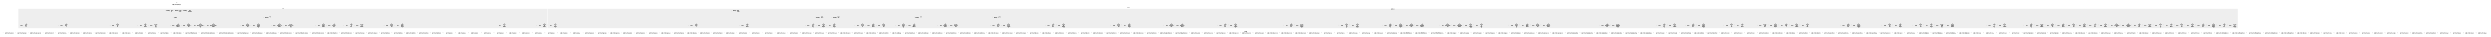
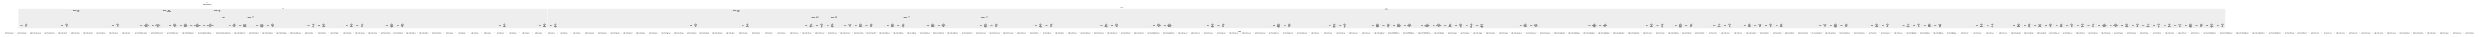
(832, 33) -> none
